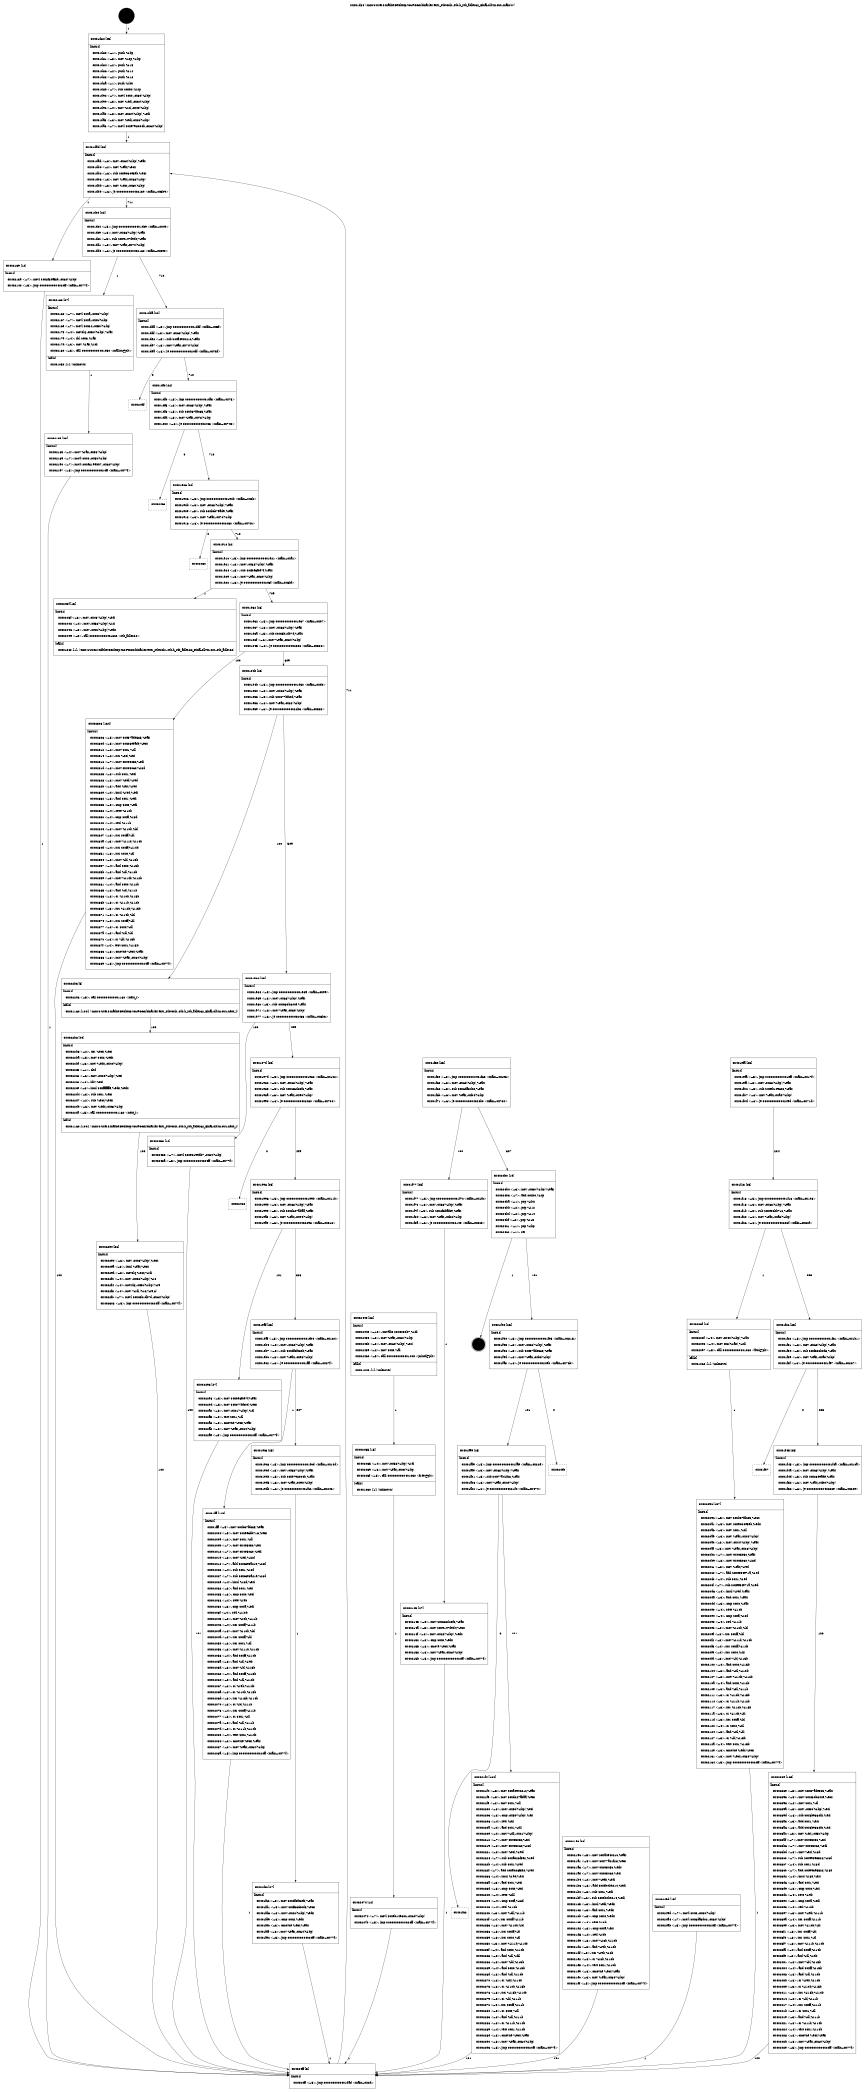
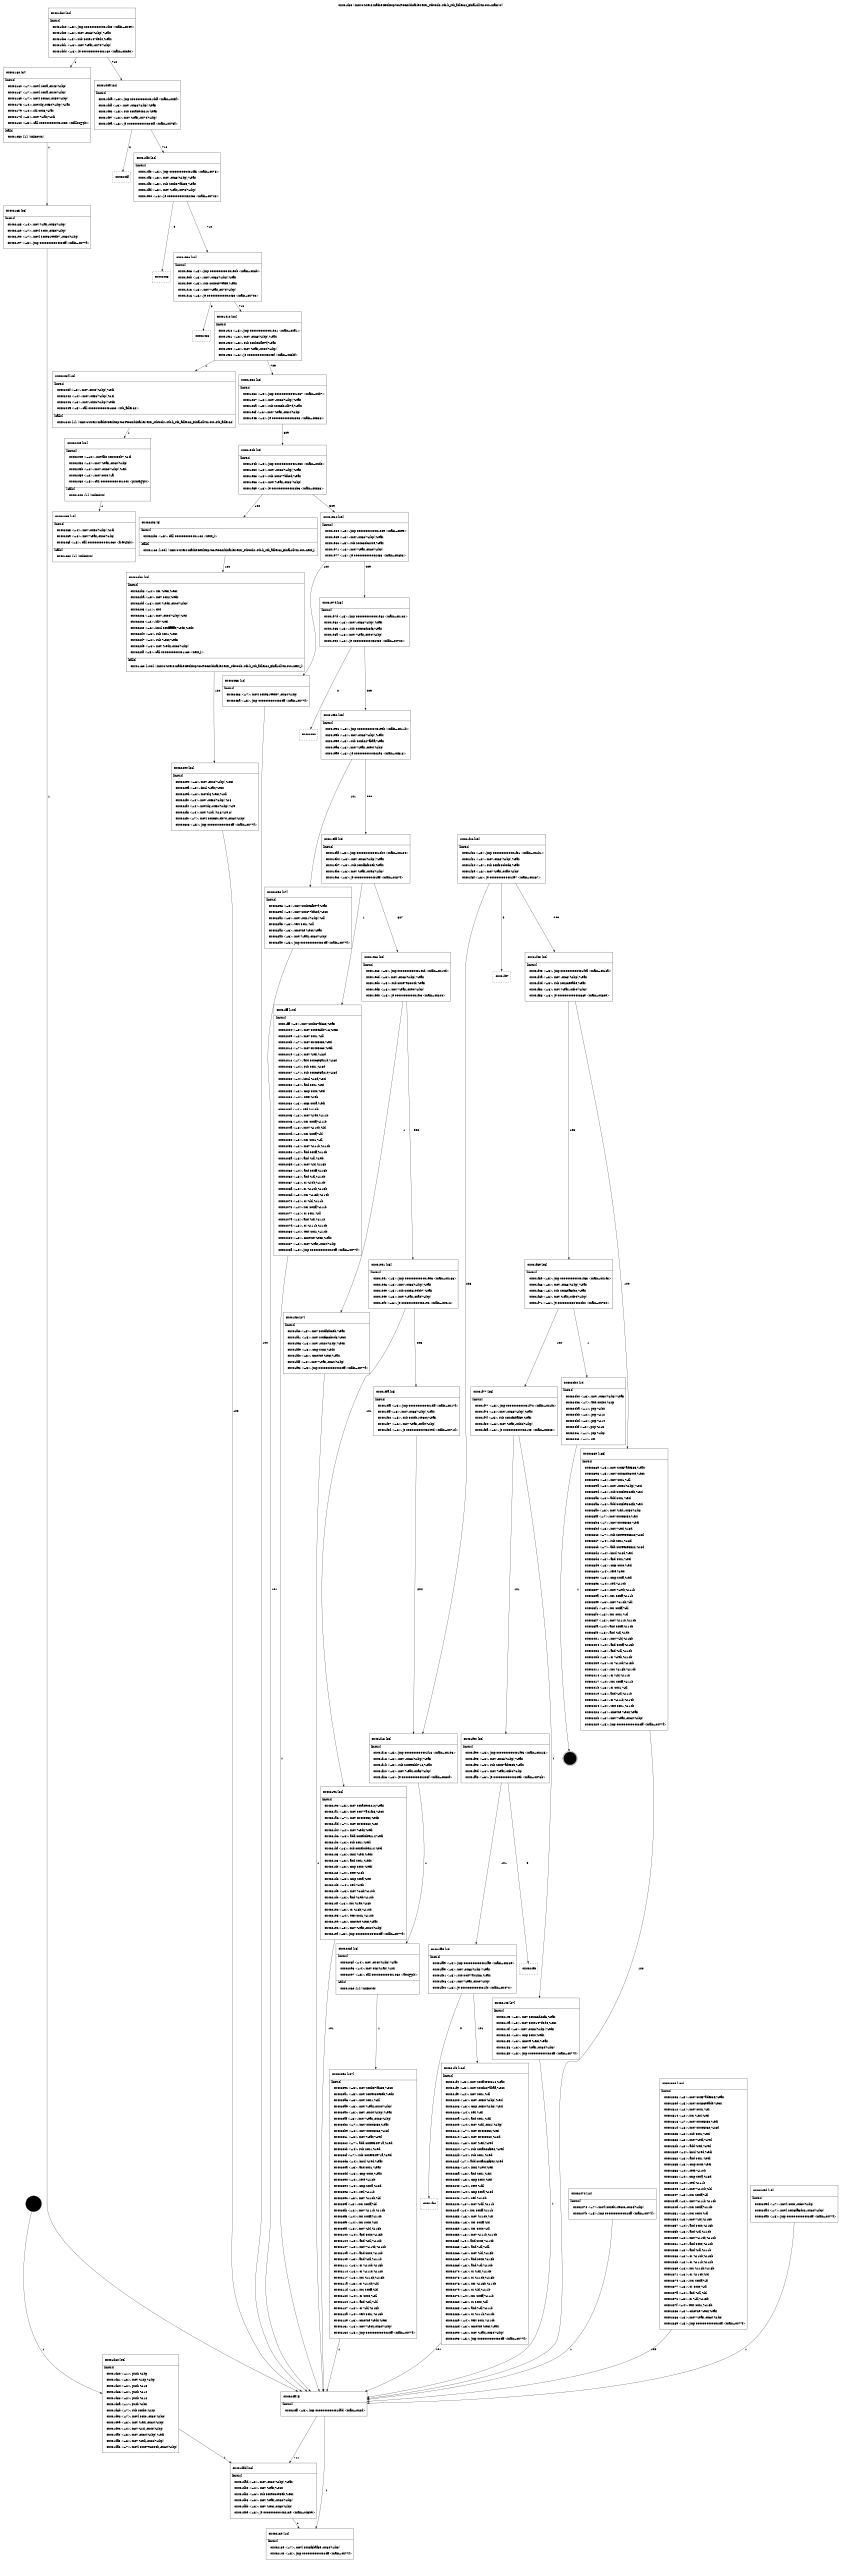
(127, 202) -> none
none -> (127, 432)
(207, 682) -> none
none -> (569, 1129)
(508, 1151) -> (588, 1343)
(795, 1273) -> (465, 1308)
(529, 1278) -> (510, 1584)
none -> (413, 1284)
(41, 1297) -> (324, 2472)
(394, 1695) -> none
